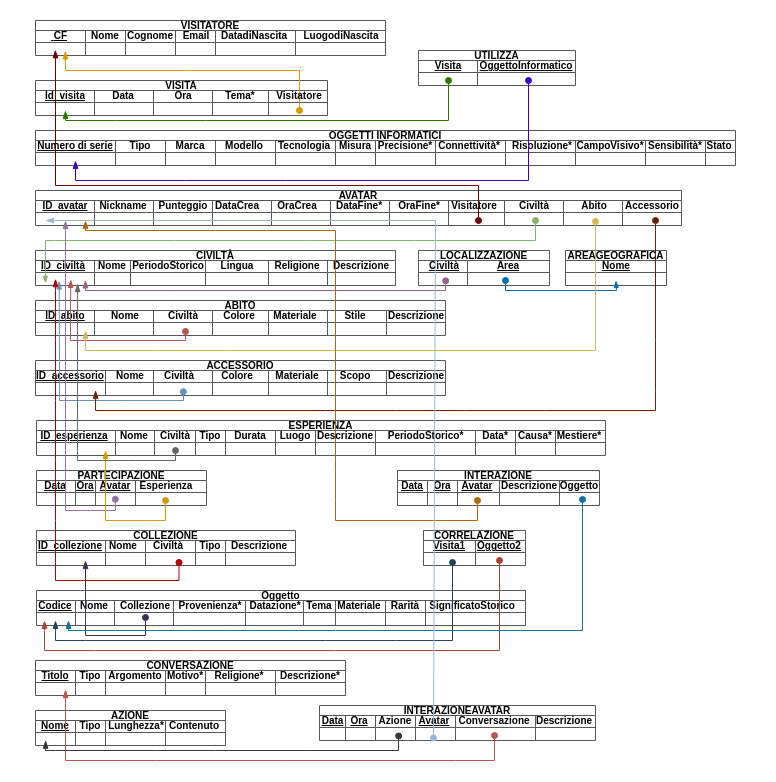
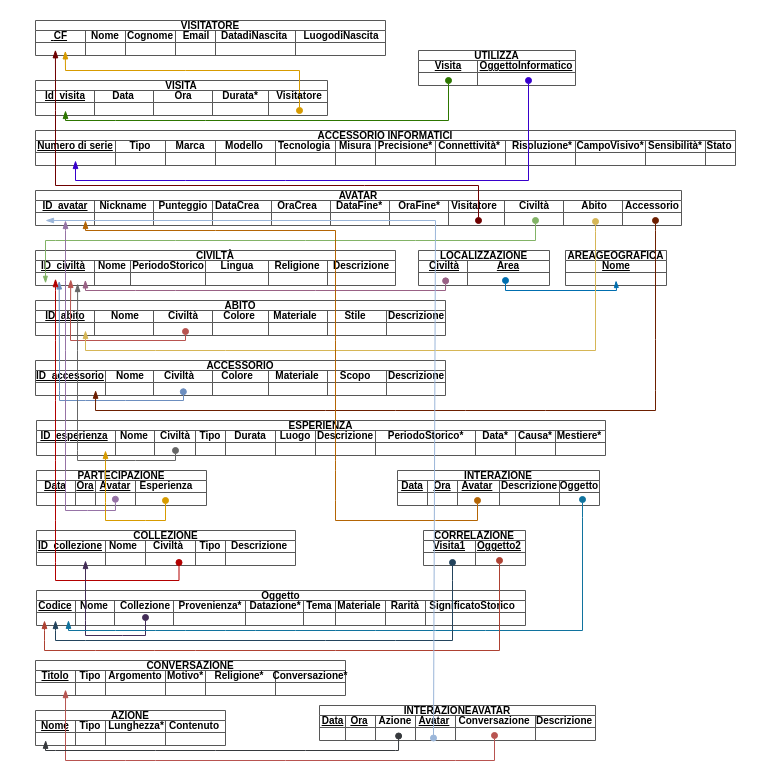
(241, 96) -> (241, 96)
(385, 136) -> (385, 136)
(311, 676) -> (311, 676)
